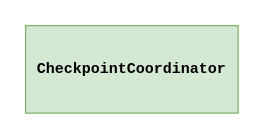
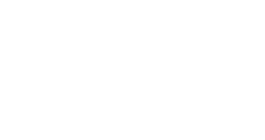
(132, 69) -> none
